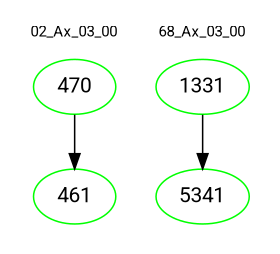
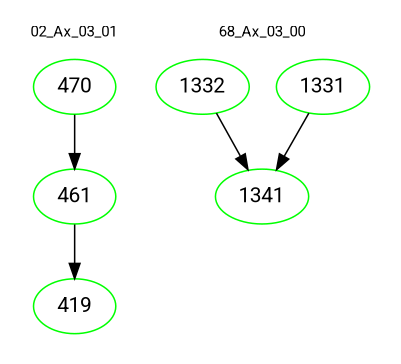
(75, 33) -> (75, 33)
none -> (203, 87)
(203, 197) -> (262, 197)
none -> (75, 306)
